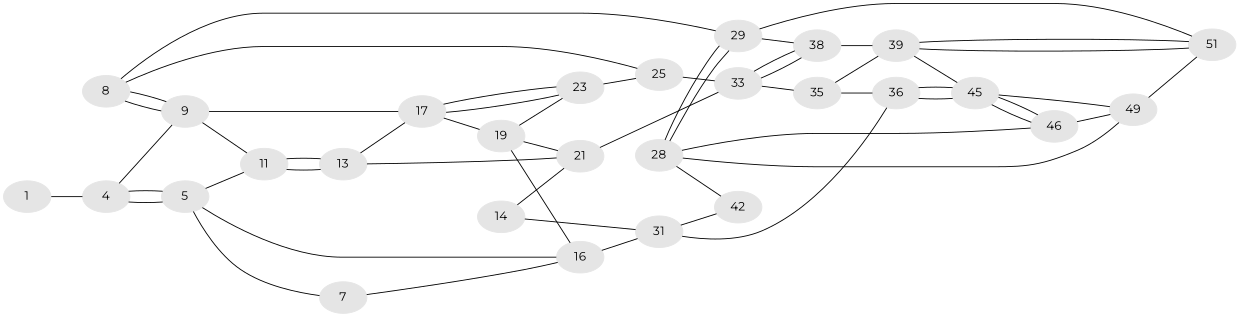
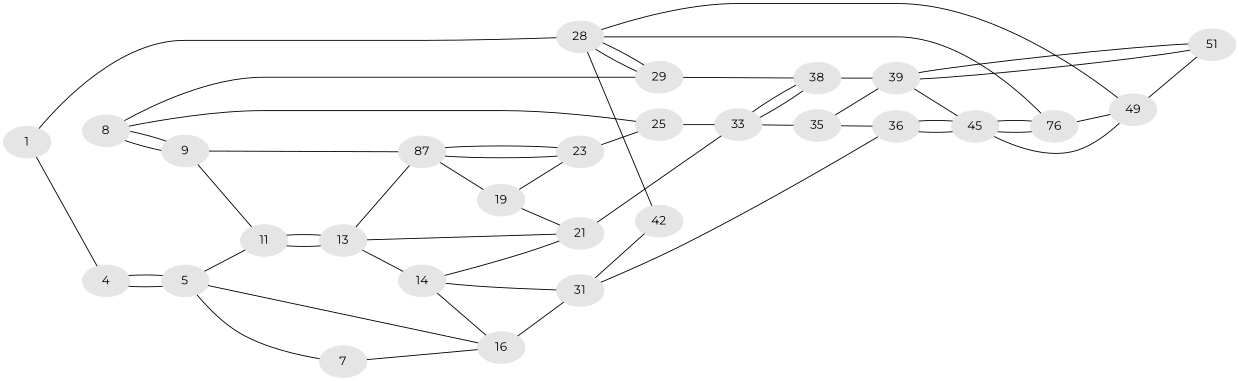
(977, 4) -> none
none -> (283, 40)
(422, 111) -> (422, 152)
(1054, 126) -> (1054, 126)
(146, 154) -> none
(541, 197) -> (462, 314)
none -> (383, 261)
